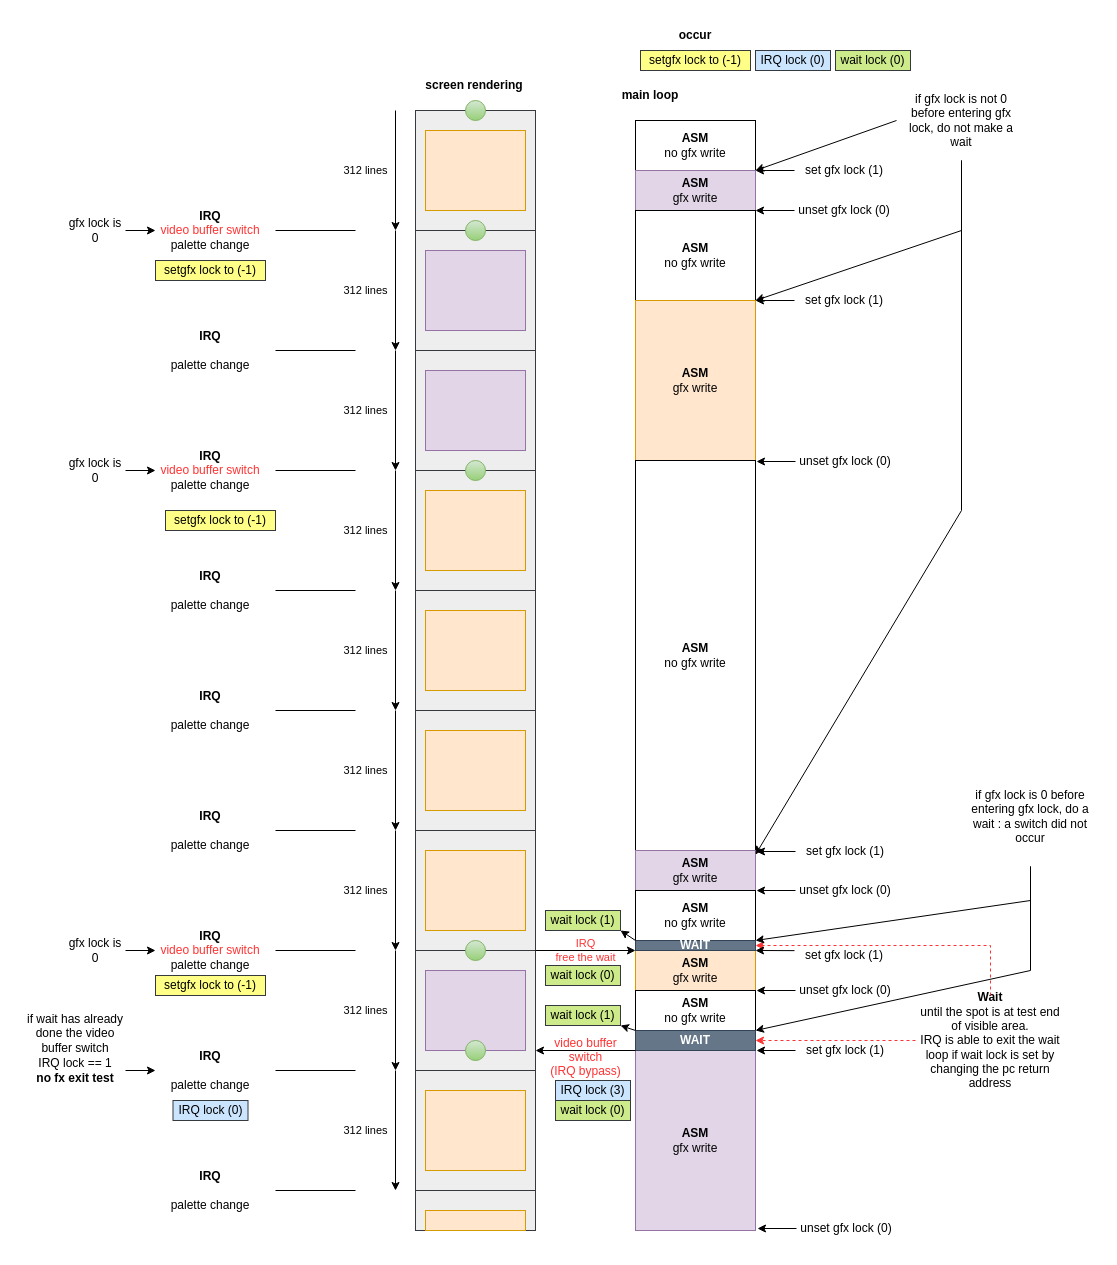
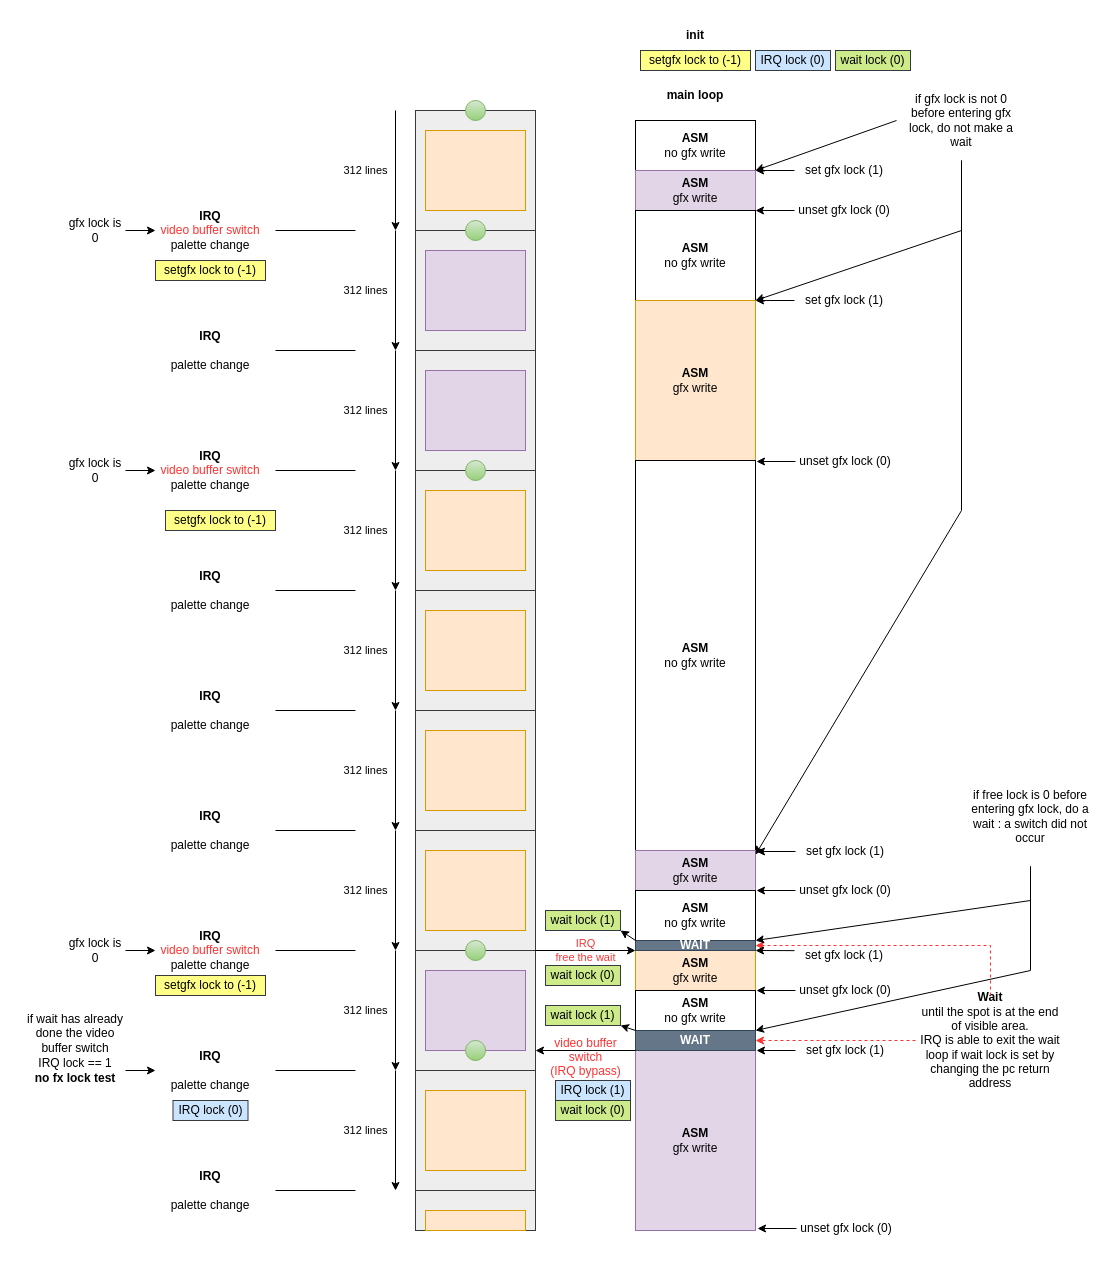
(696, 36) -> (696, 36)
(475, 86) -> none
(651, 96) -> (696, 96)
(1031, 817) -> (1031, 817)
(991, 1041) -> (991, 1041)
(76, 1071) -> (76, 1071)
(593, 1091) -> (593, 1091)
